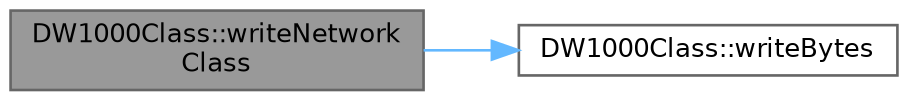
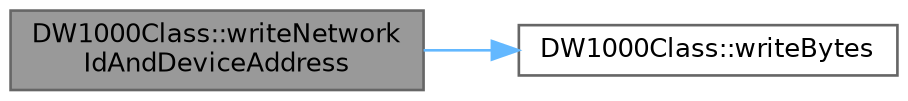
(217, 50) -> (217, 50)
